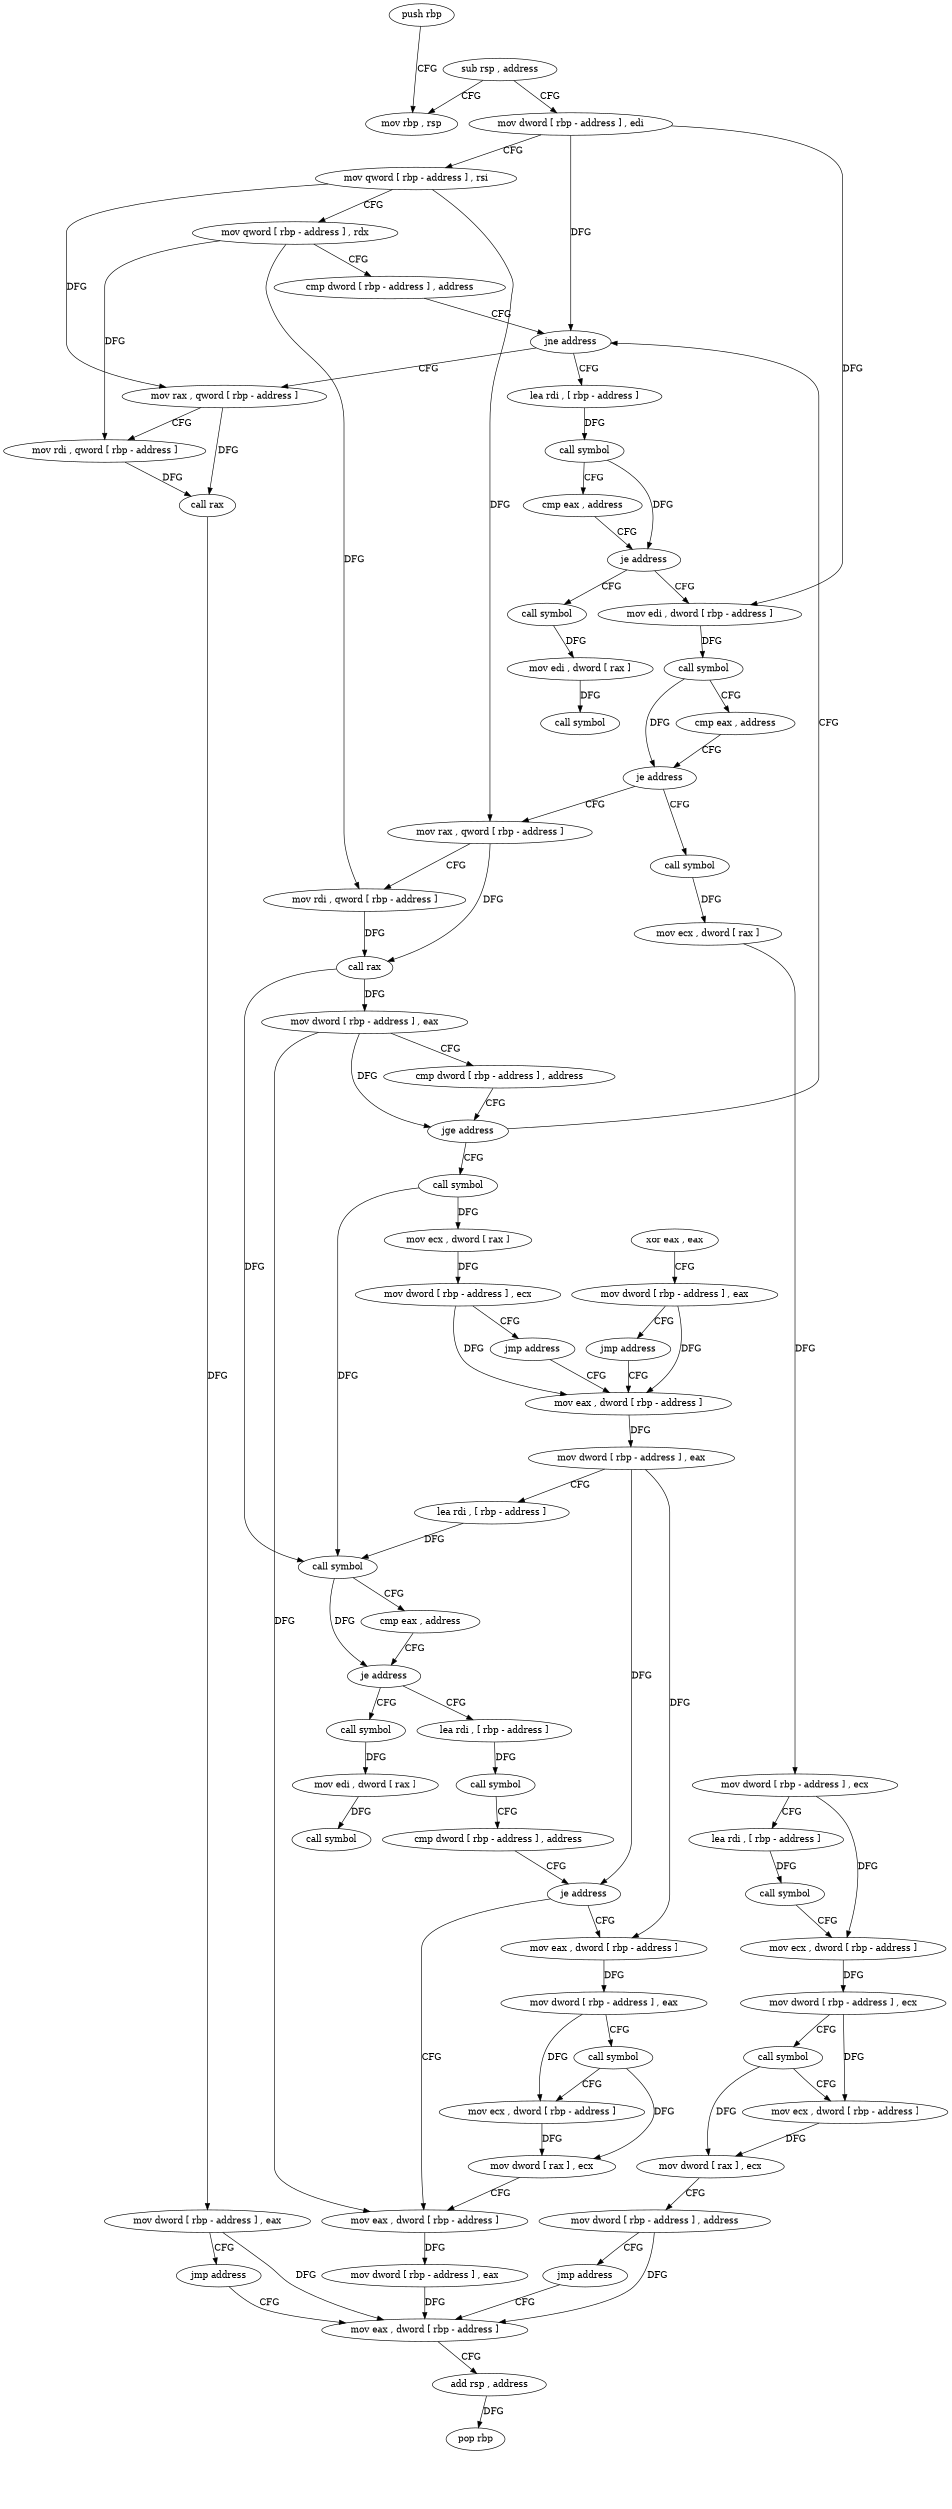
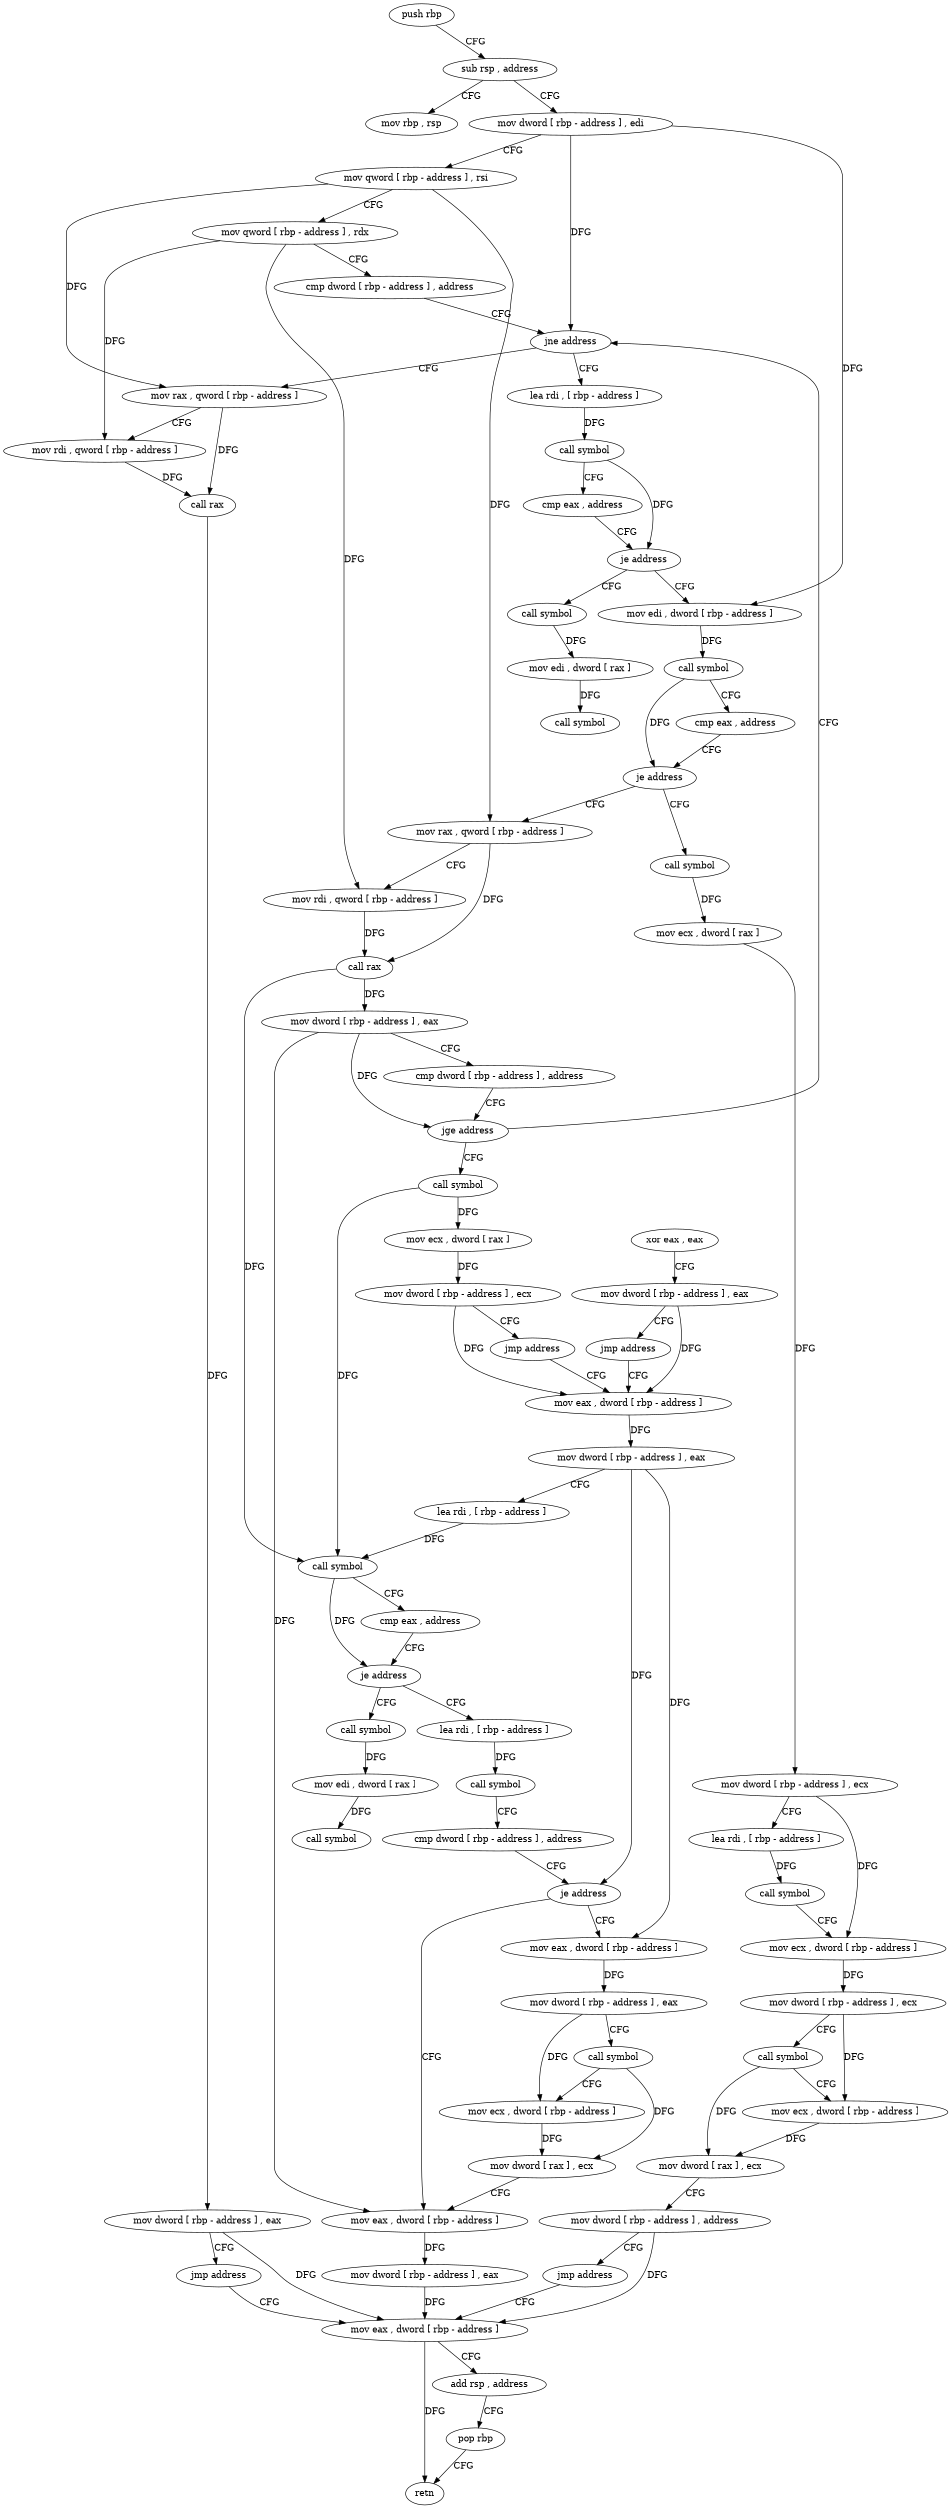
(417, 66) -> (458, 40)
(494, 2412) -> (494, 2412)
none -> (425, 2494)
